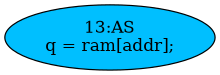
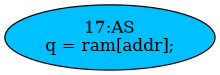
(110, 37) -> (110, 37)
